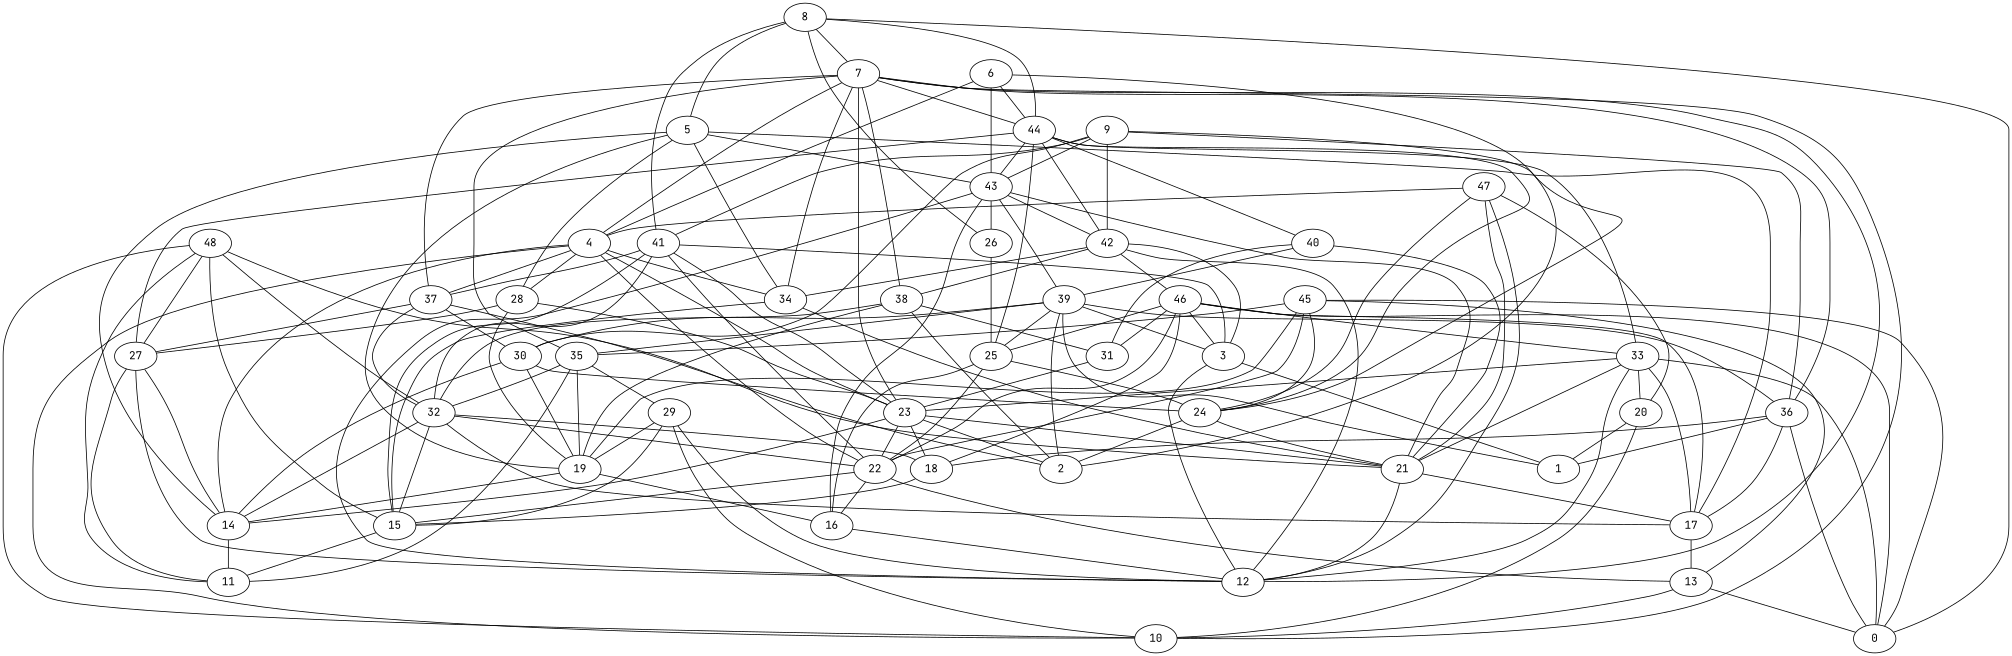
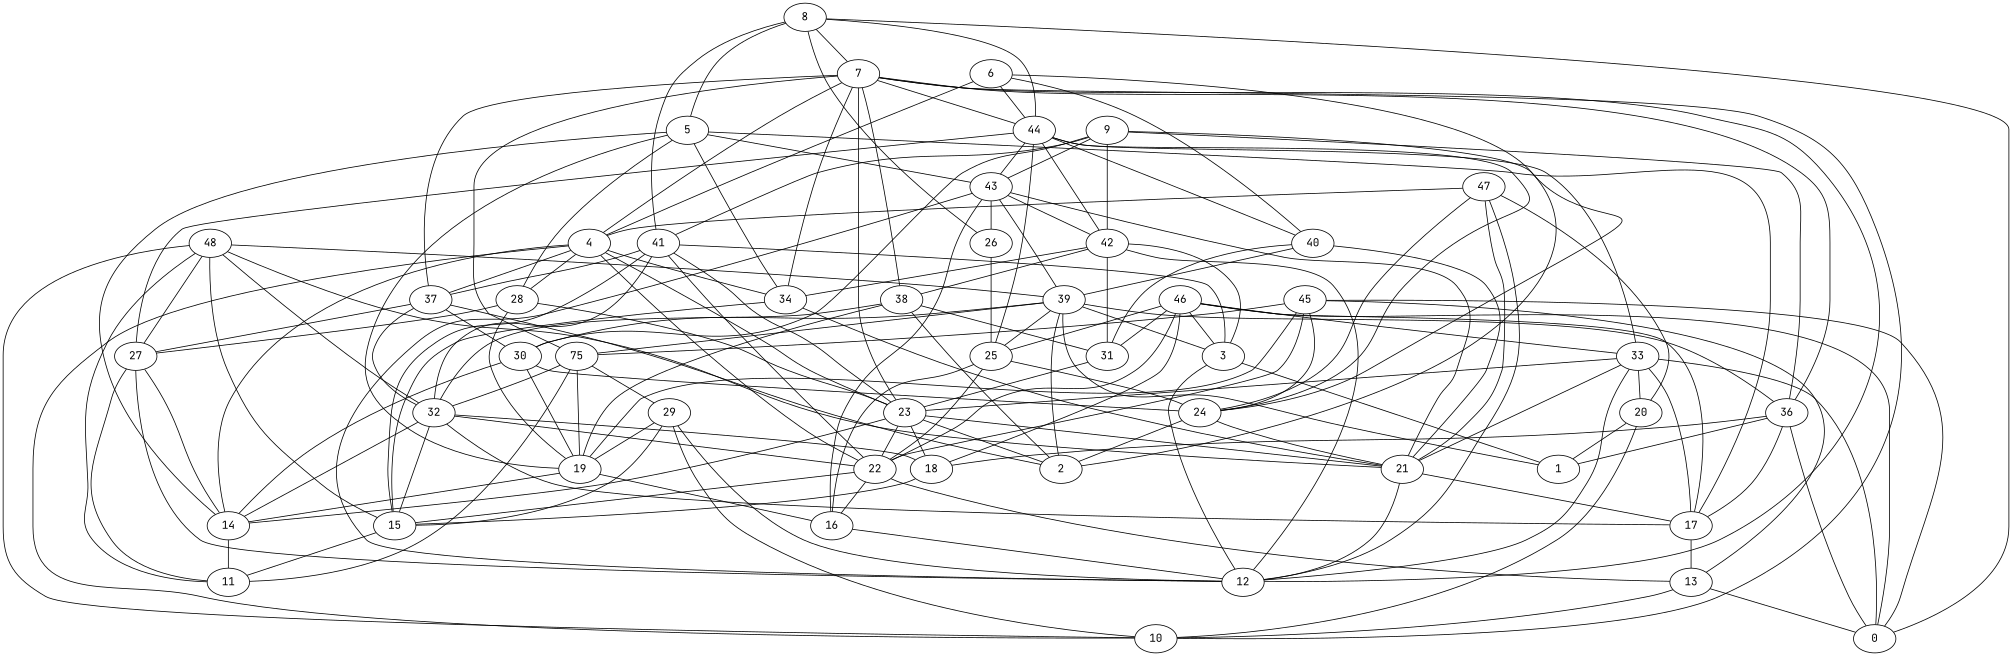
(991, 130) -> (1153, 125)
none -> (617, 265)
(1139, 268) -> (1107, 300)
(577, 356) -> (577, 356)
